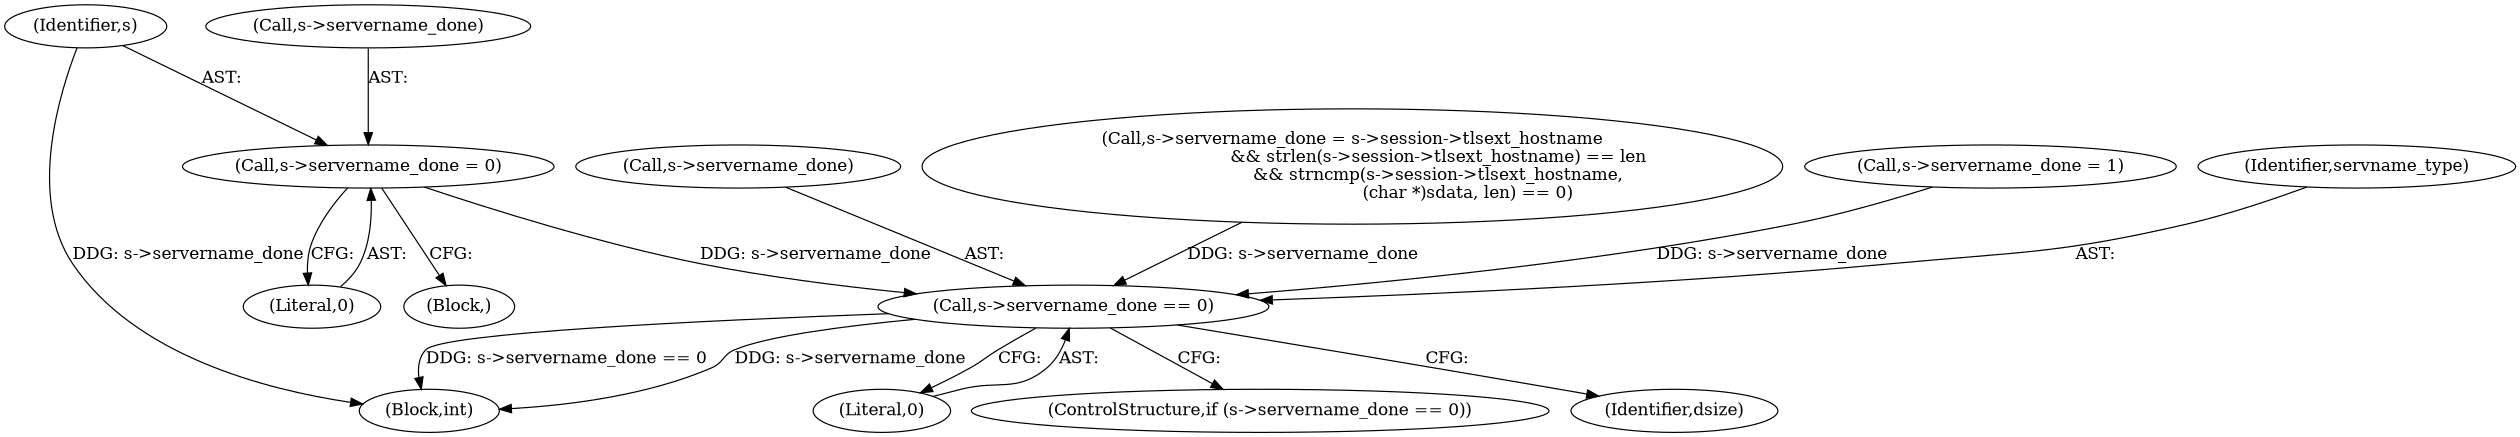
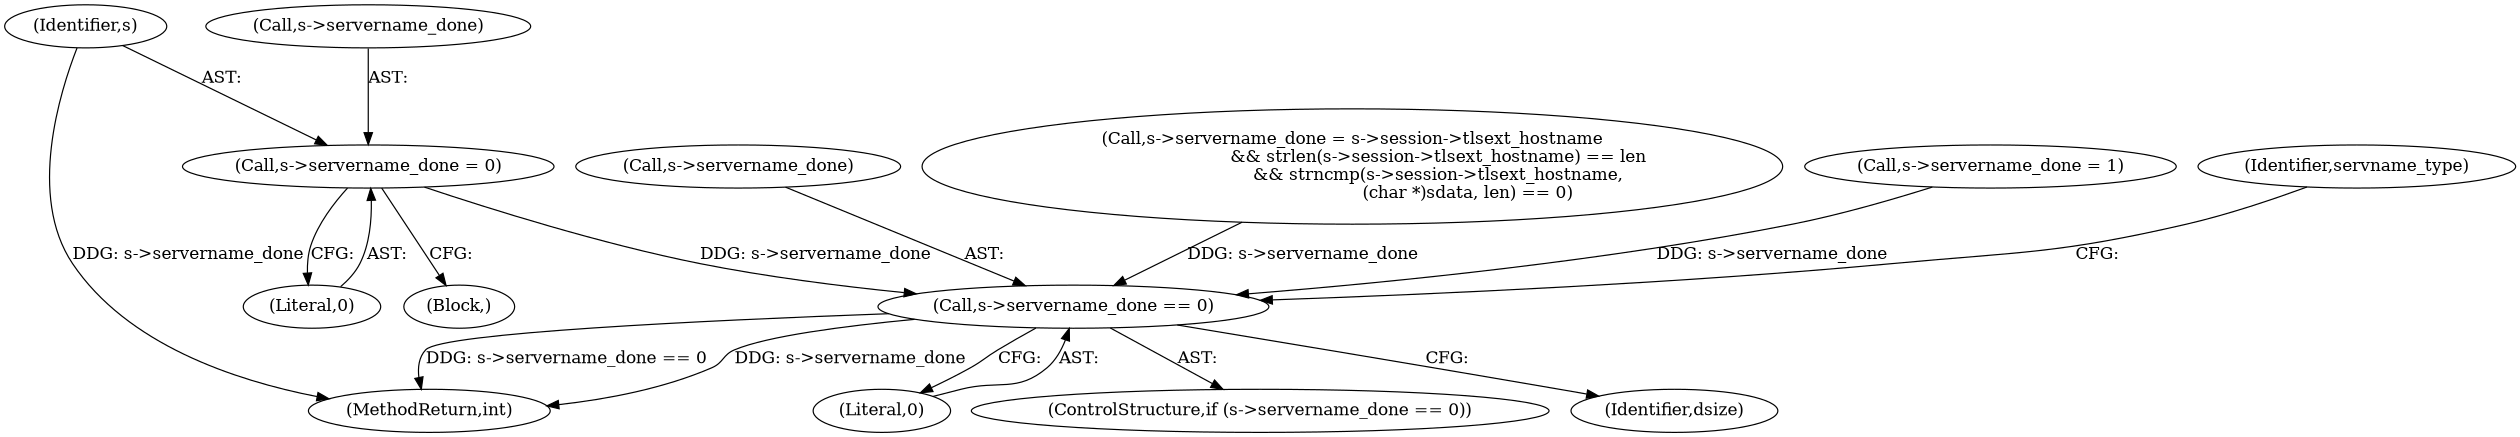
(2098, 255) -> (2100, 255)
(1202, 359) -> (1200, 359)
(429, 411) -> (429, 411)
